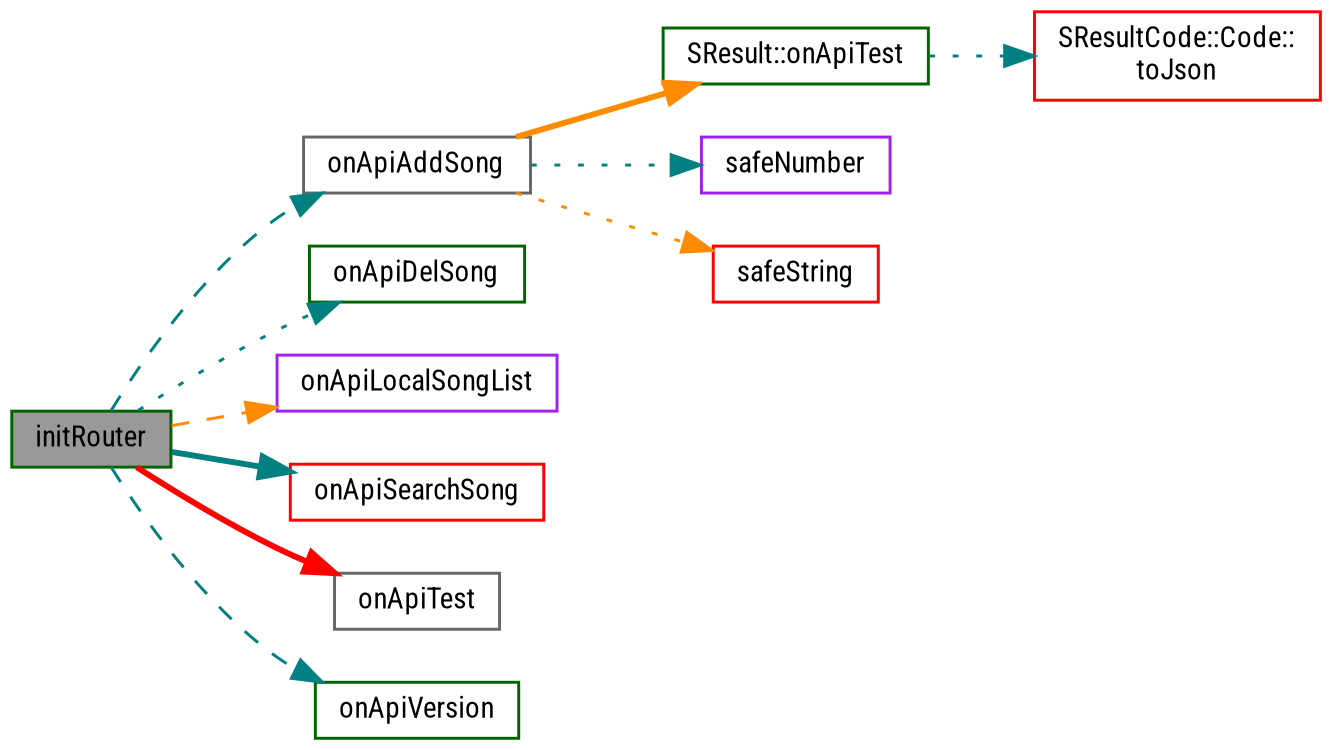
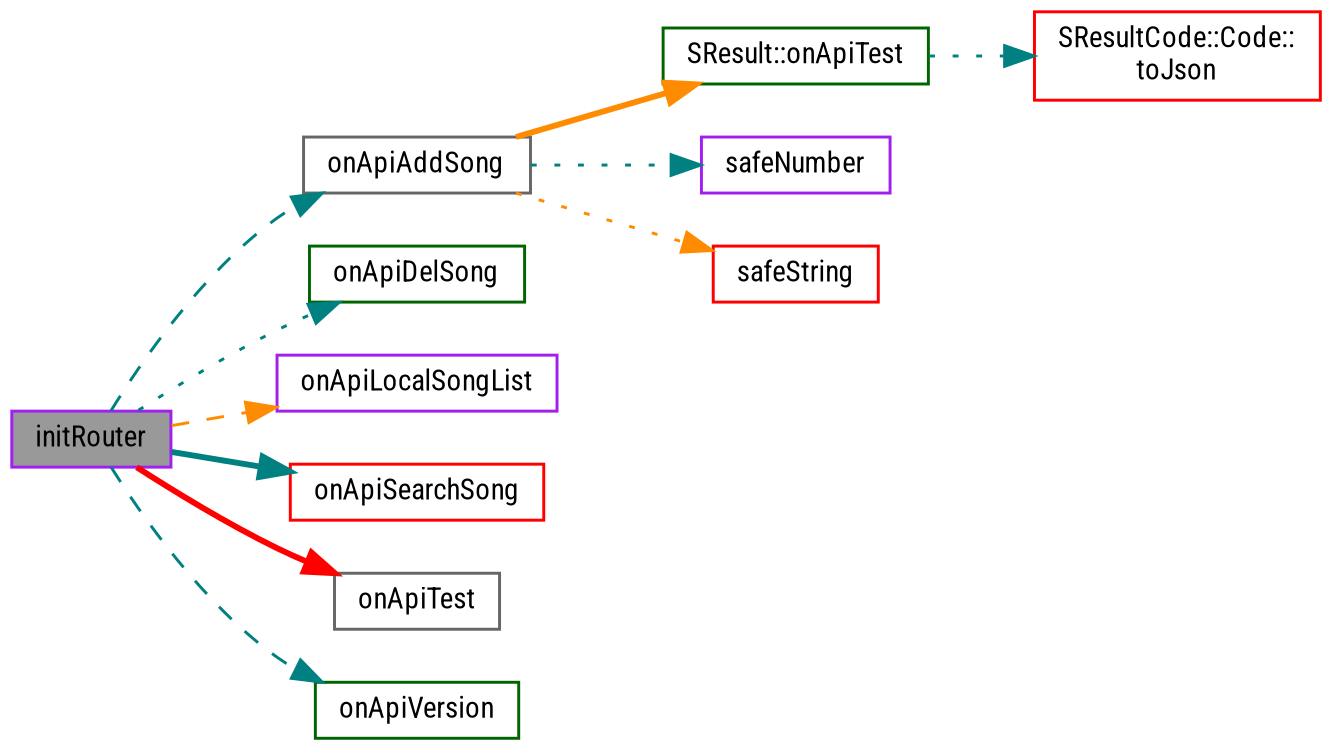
(91, 439) -> (91, 439)
